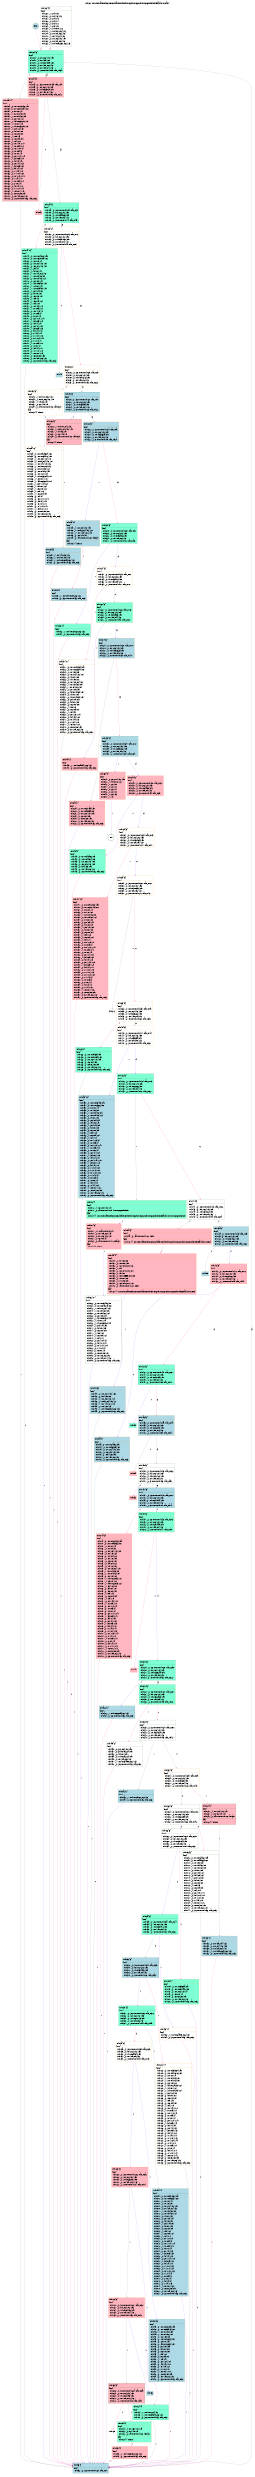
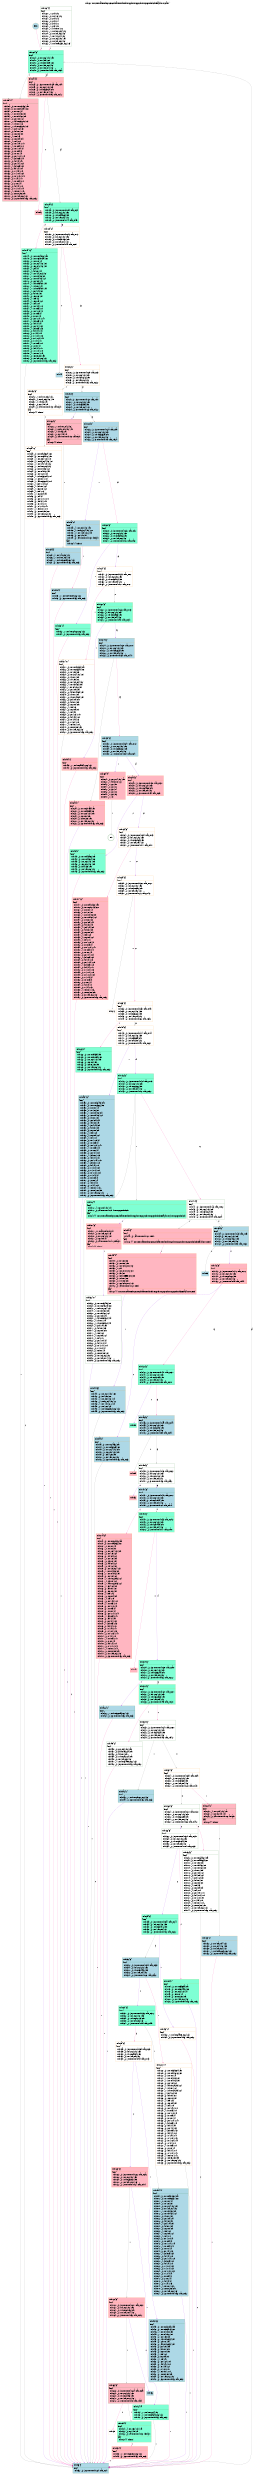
(77, 1767) -> (84, 1763)
